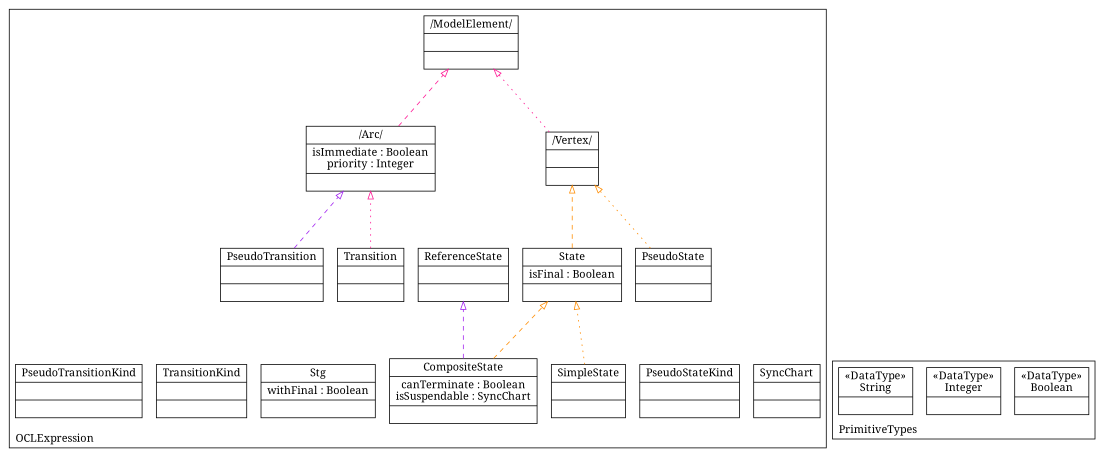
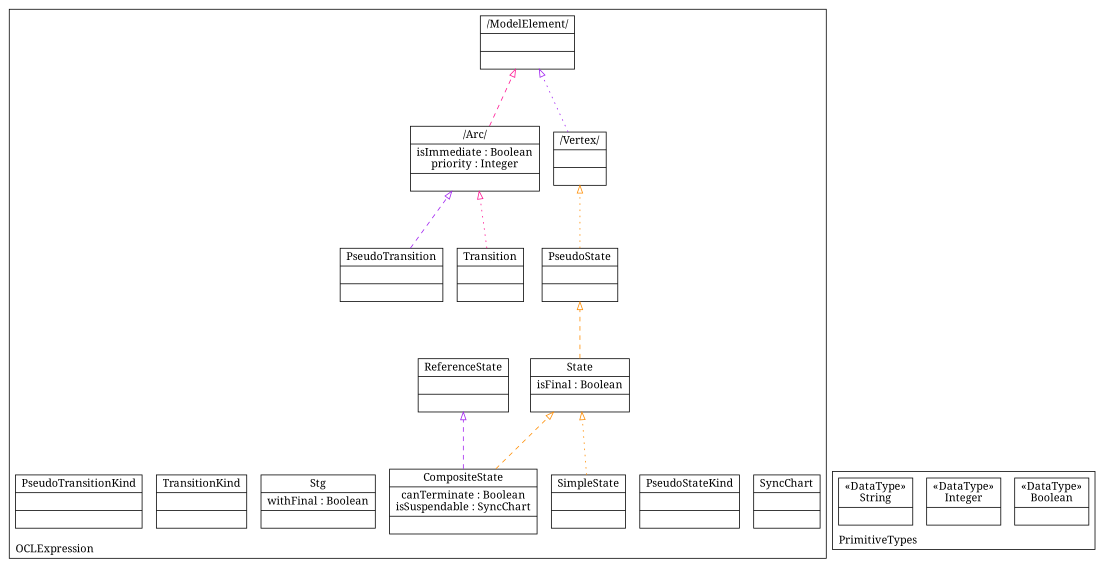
(524, 103) -> (555, 104)
(572, 221) -> (580, 334)
